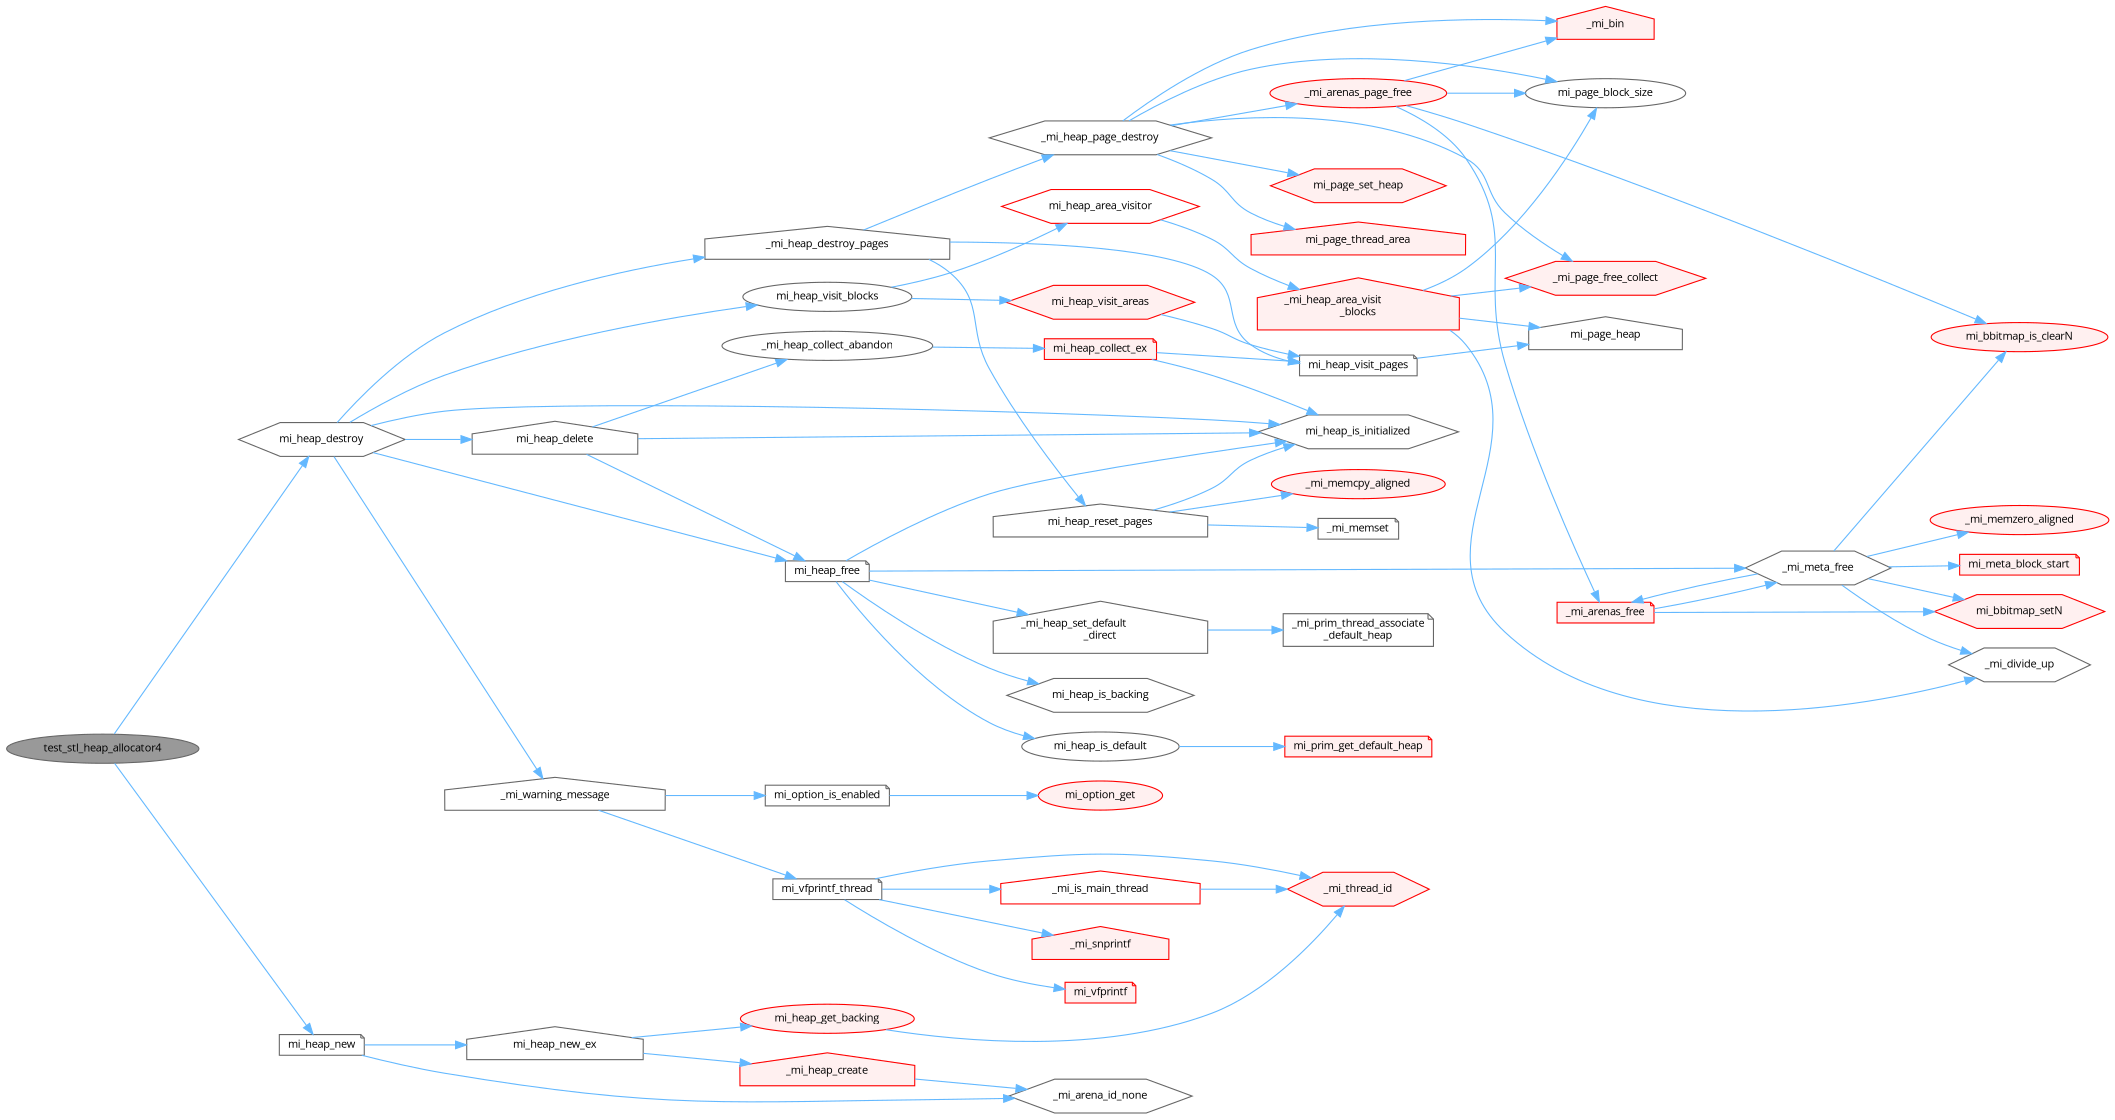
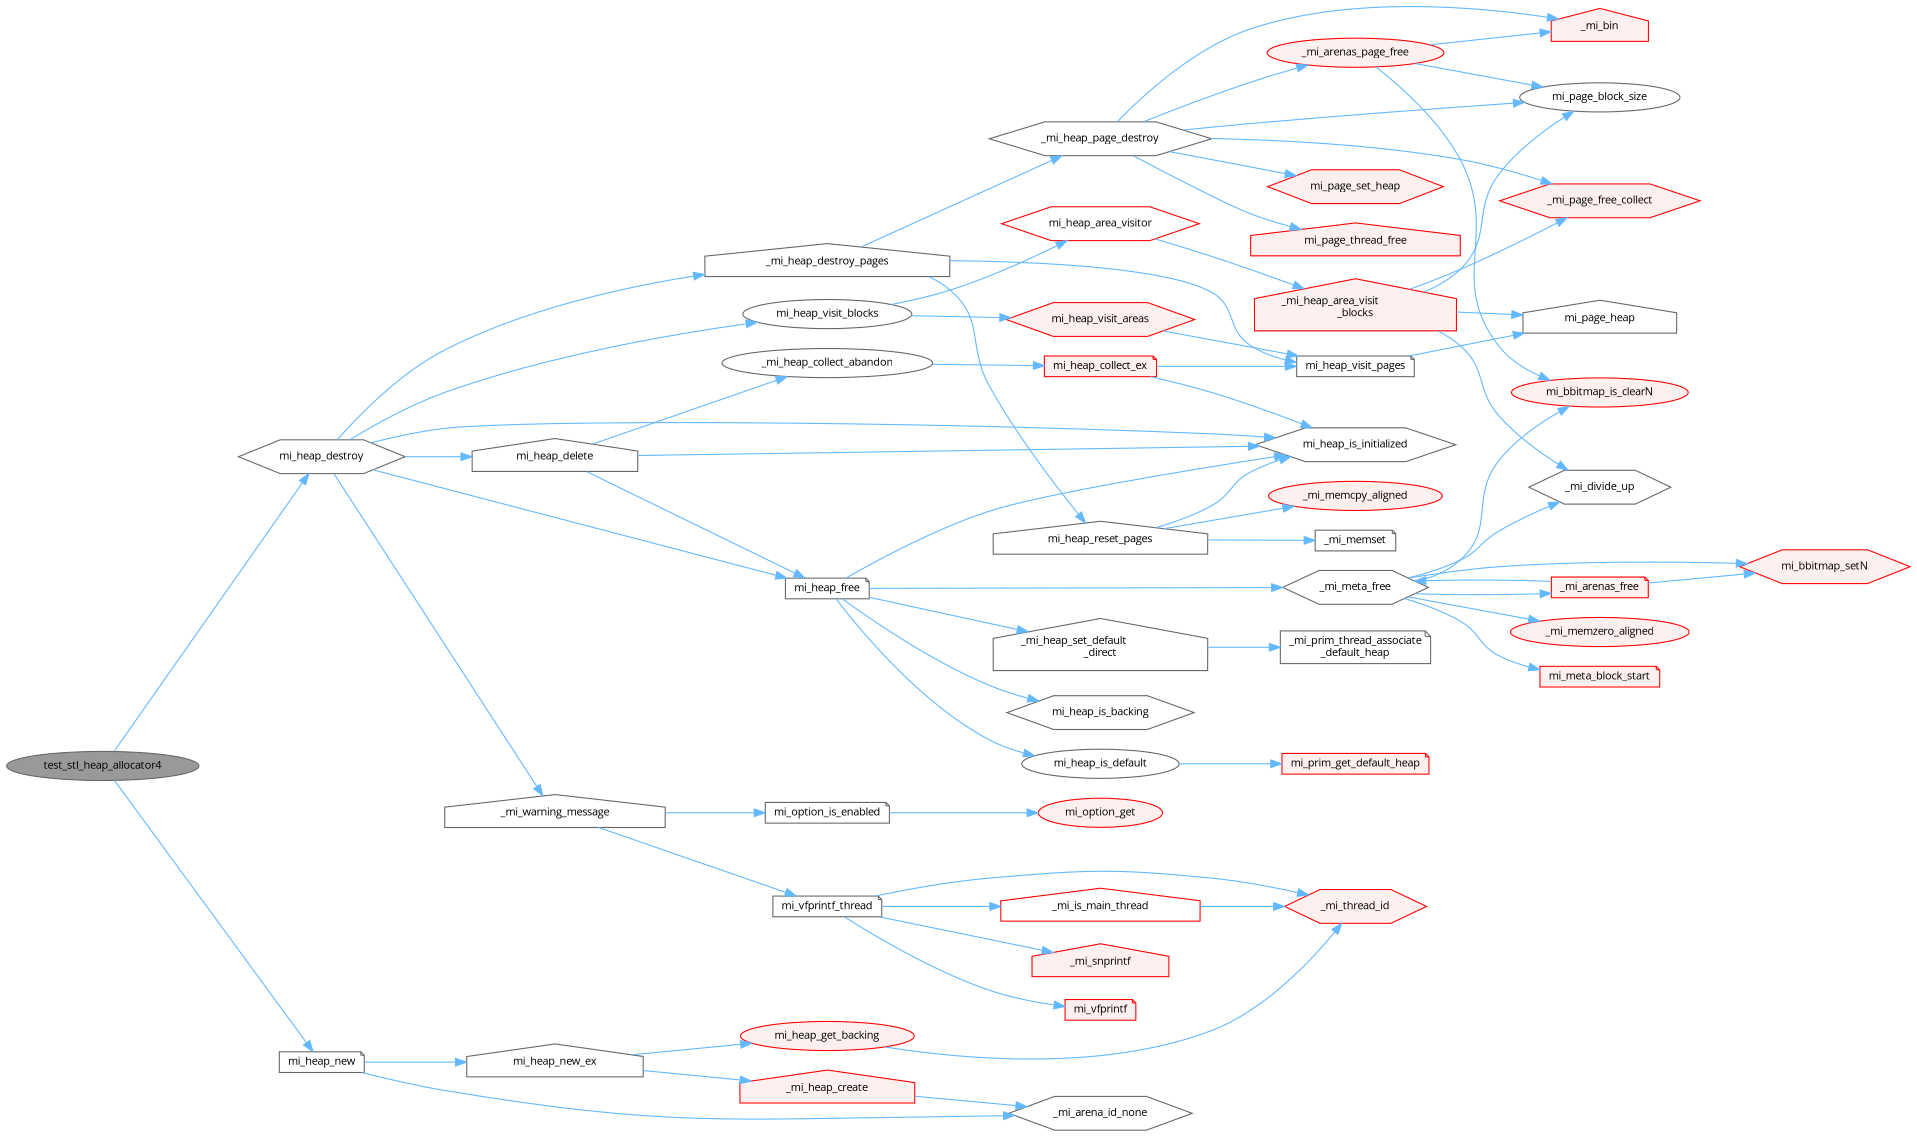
(1358, 240) -> (1355, 241)
(1499, 337) -> none
